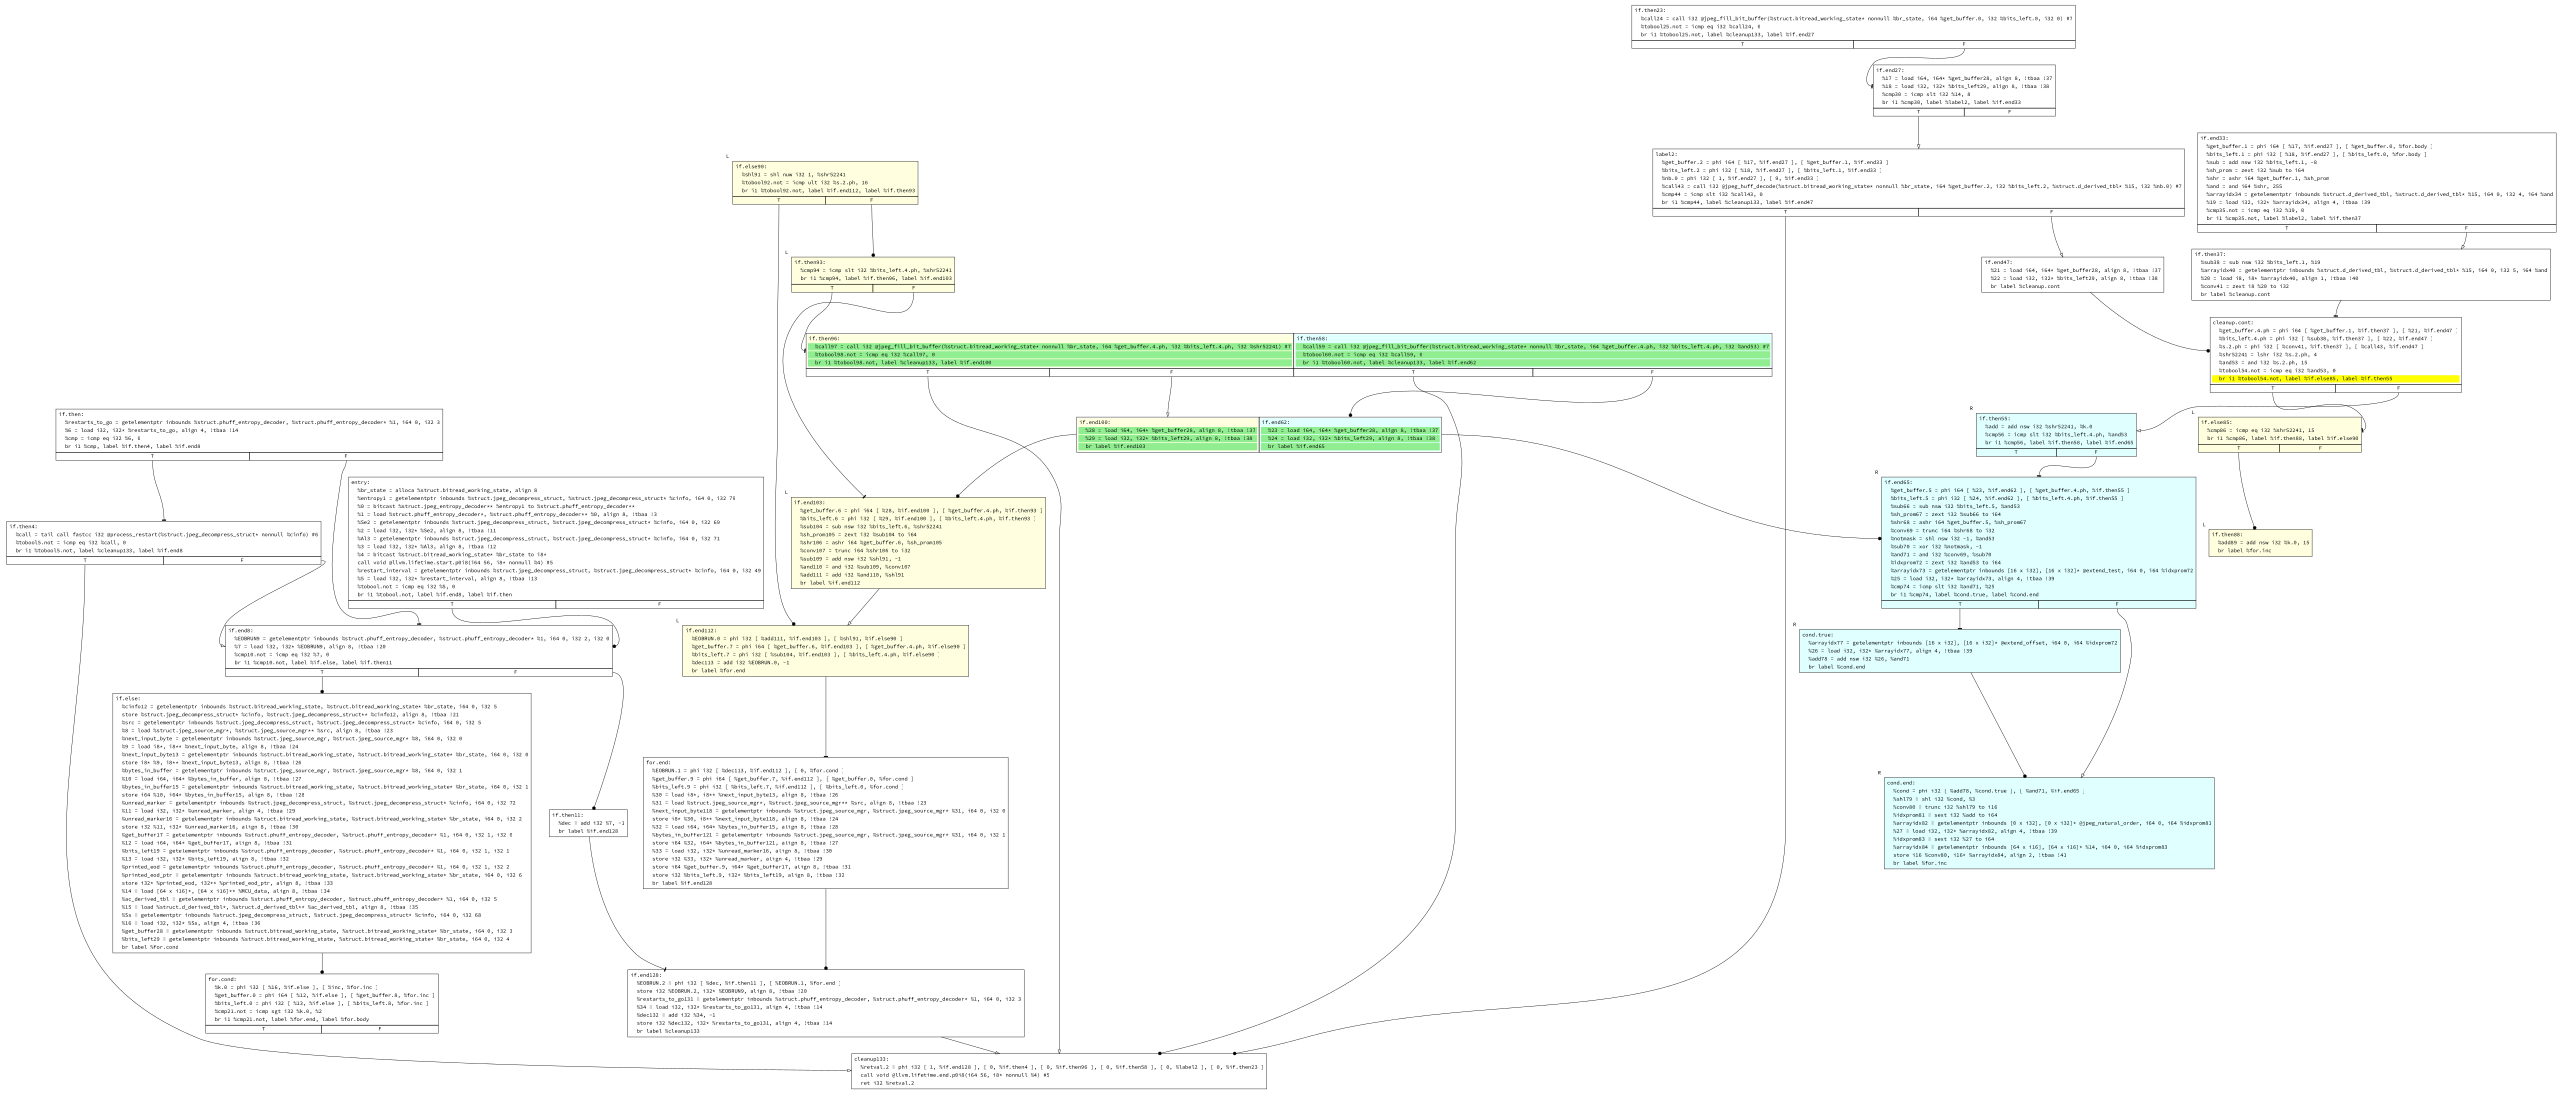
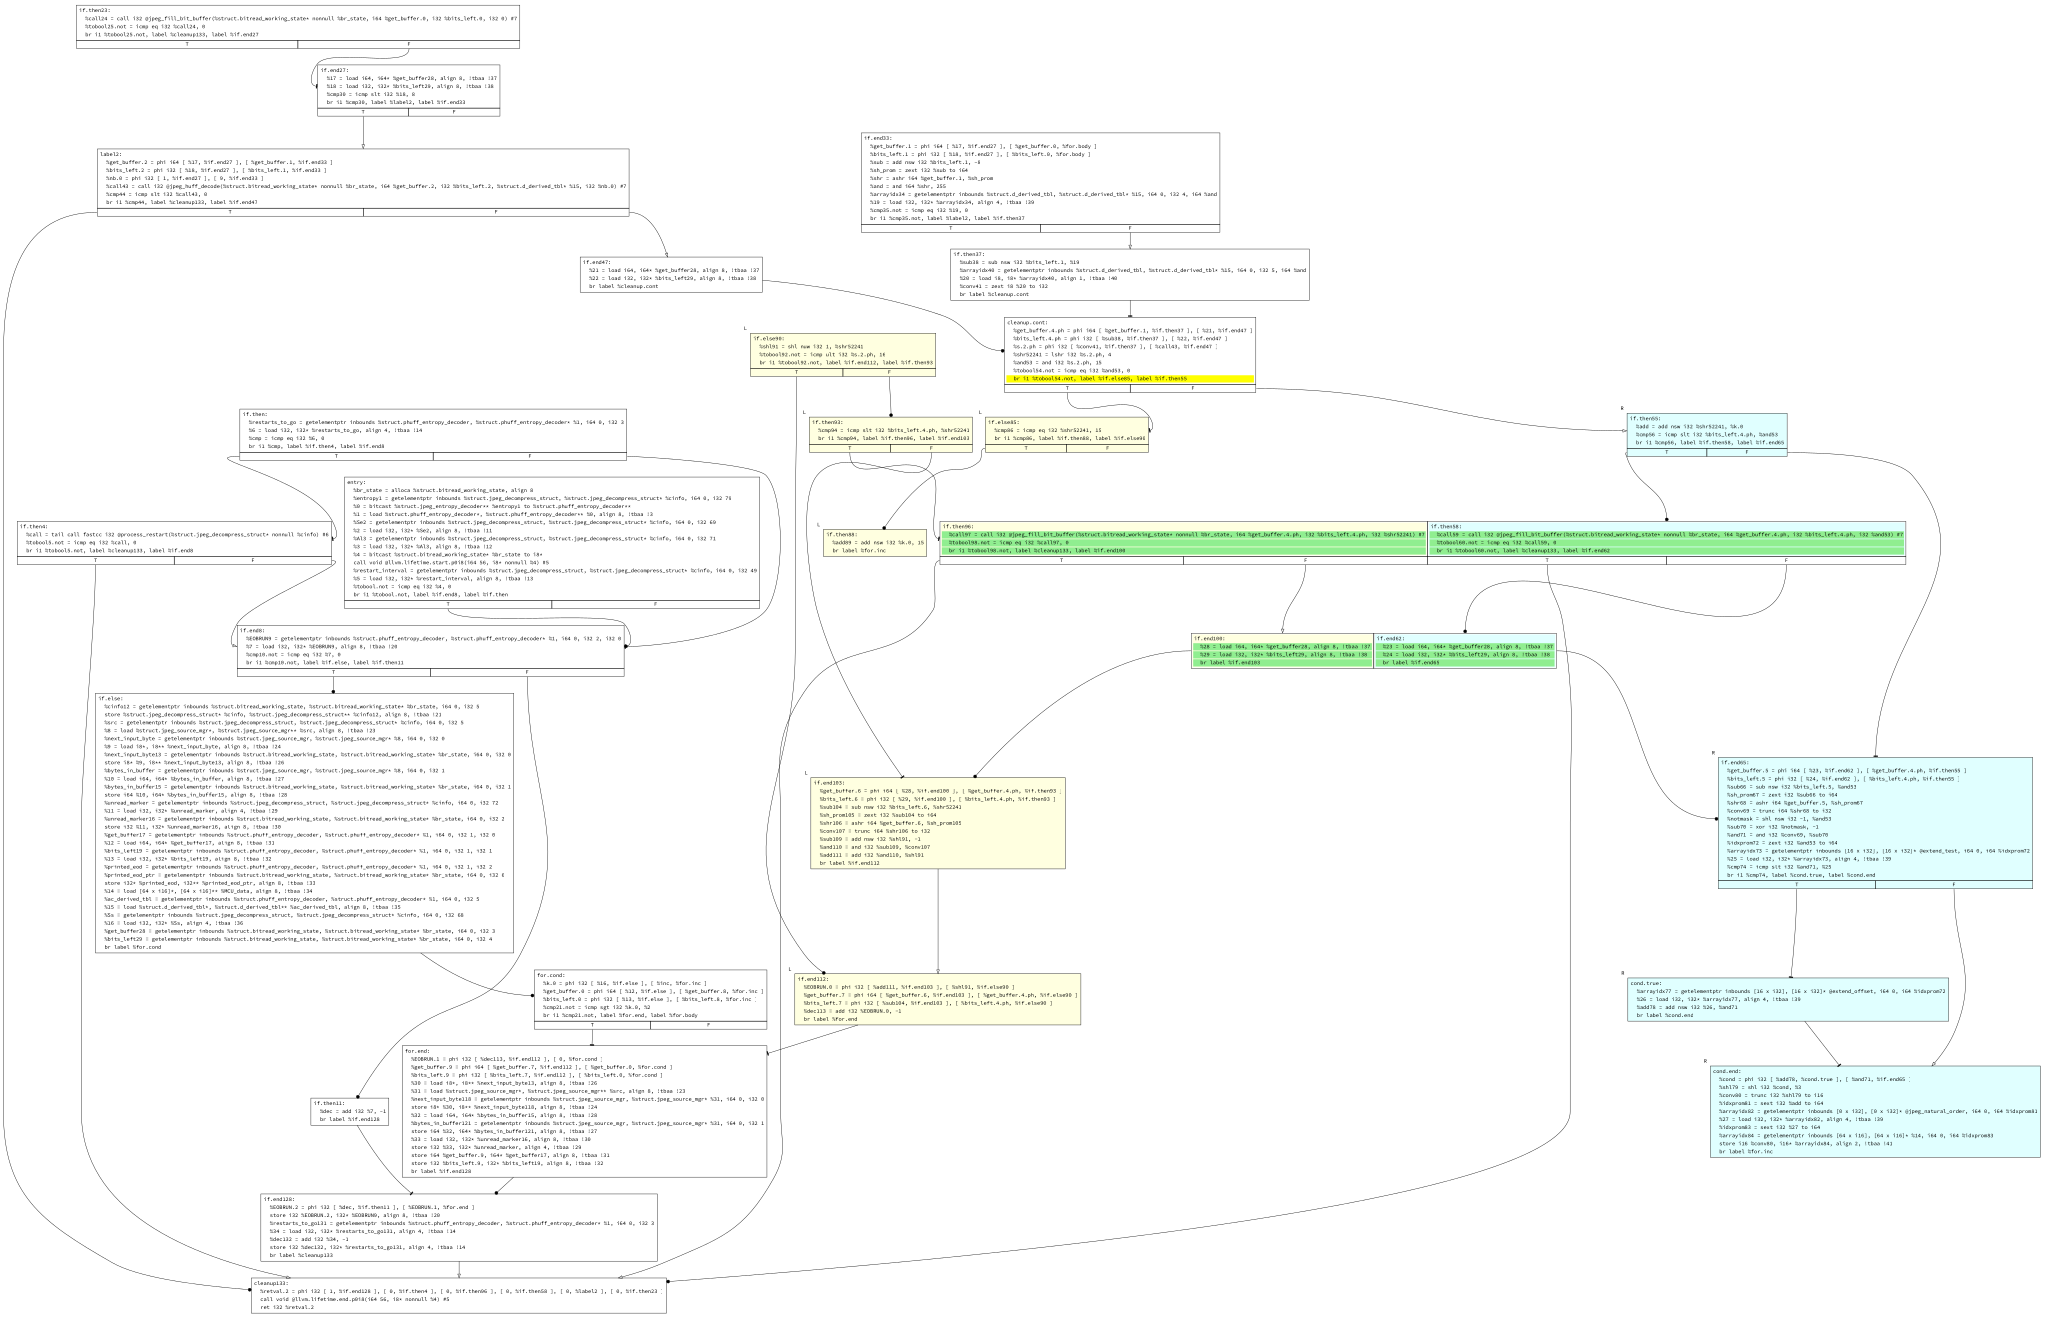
(1923, 94) -> (368, 94)
none -> (1646, 485)
(403, 587) -> (399, 587)
(1998, 724) -> (1822, 1043)
none -> (592, 1037)
